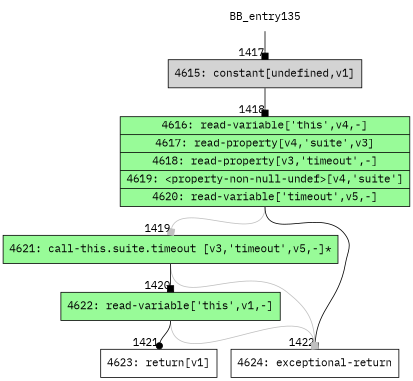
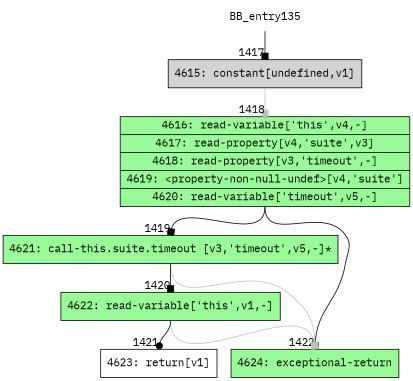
(265, 98) -> (265, 98)
(222, 222) -> (222, 222)
(315, 363) -> (315, 363)
